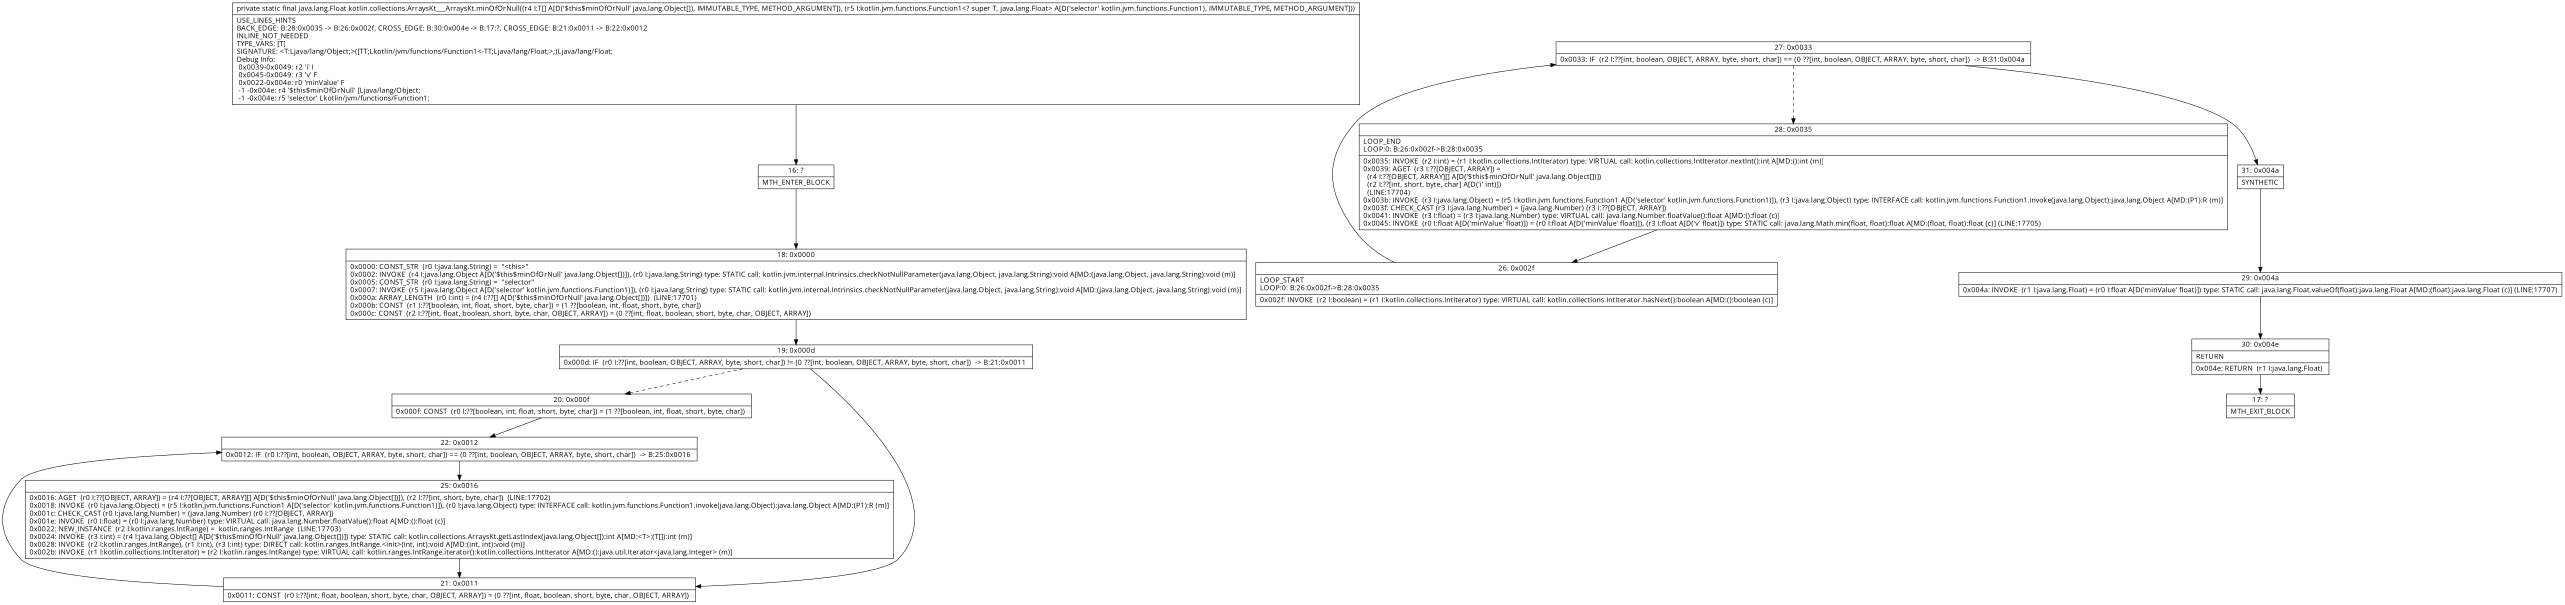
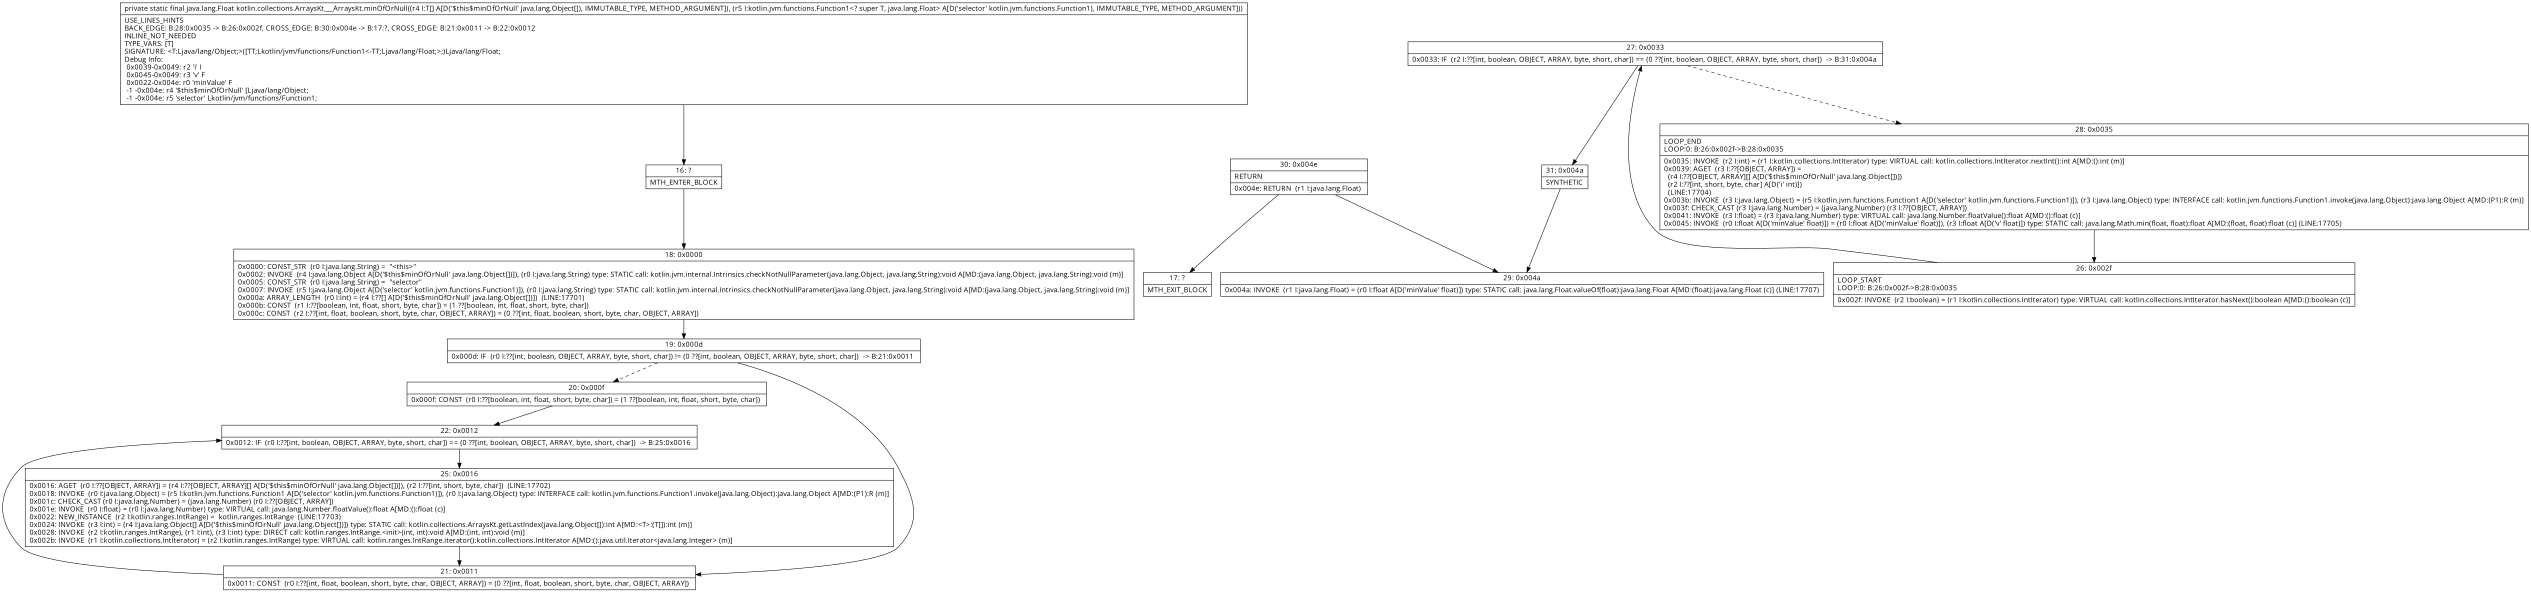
(2260, 315) -> (1414, 232)
